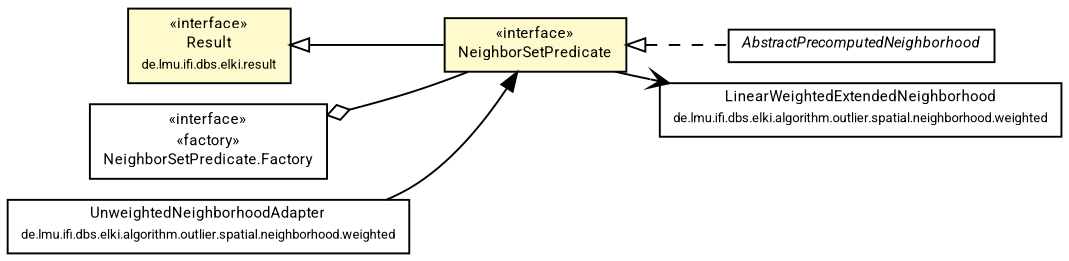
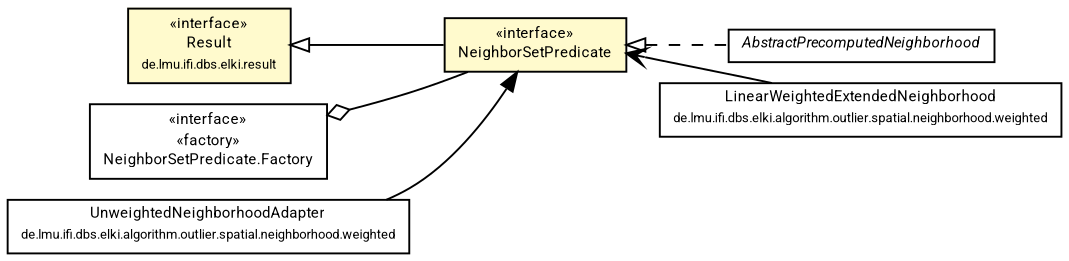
(633, 76) -> (709, 70)
